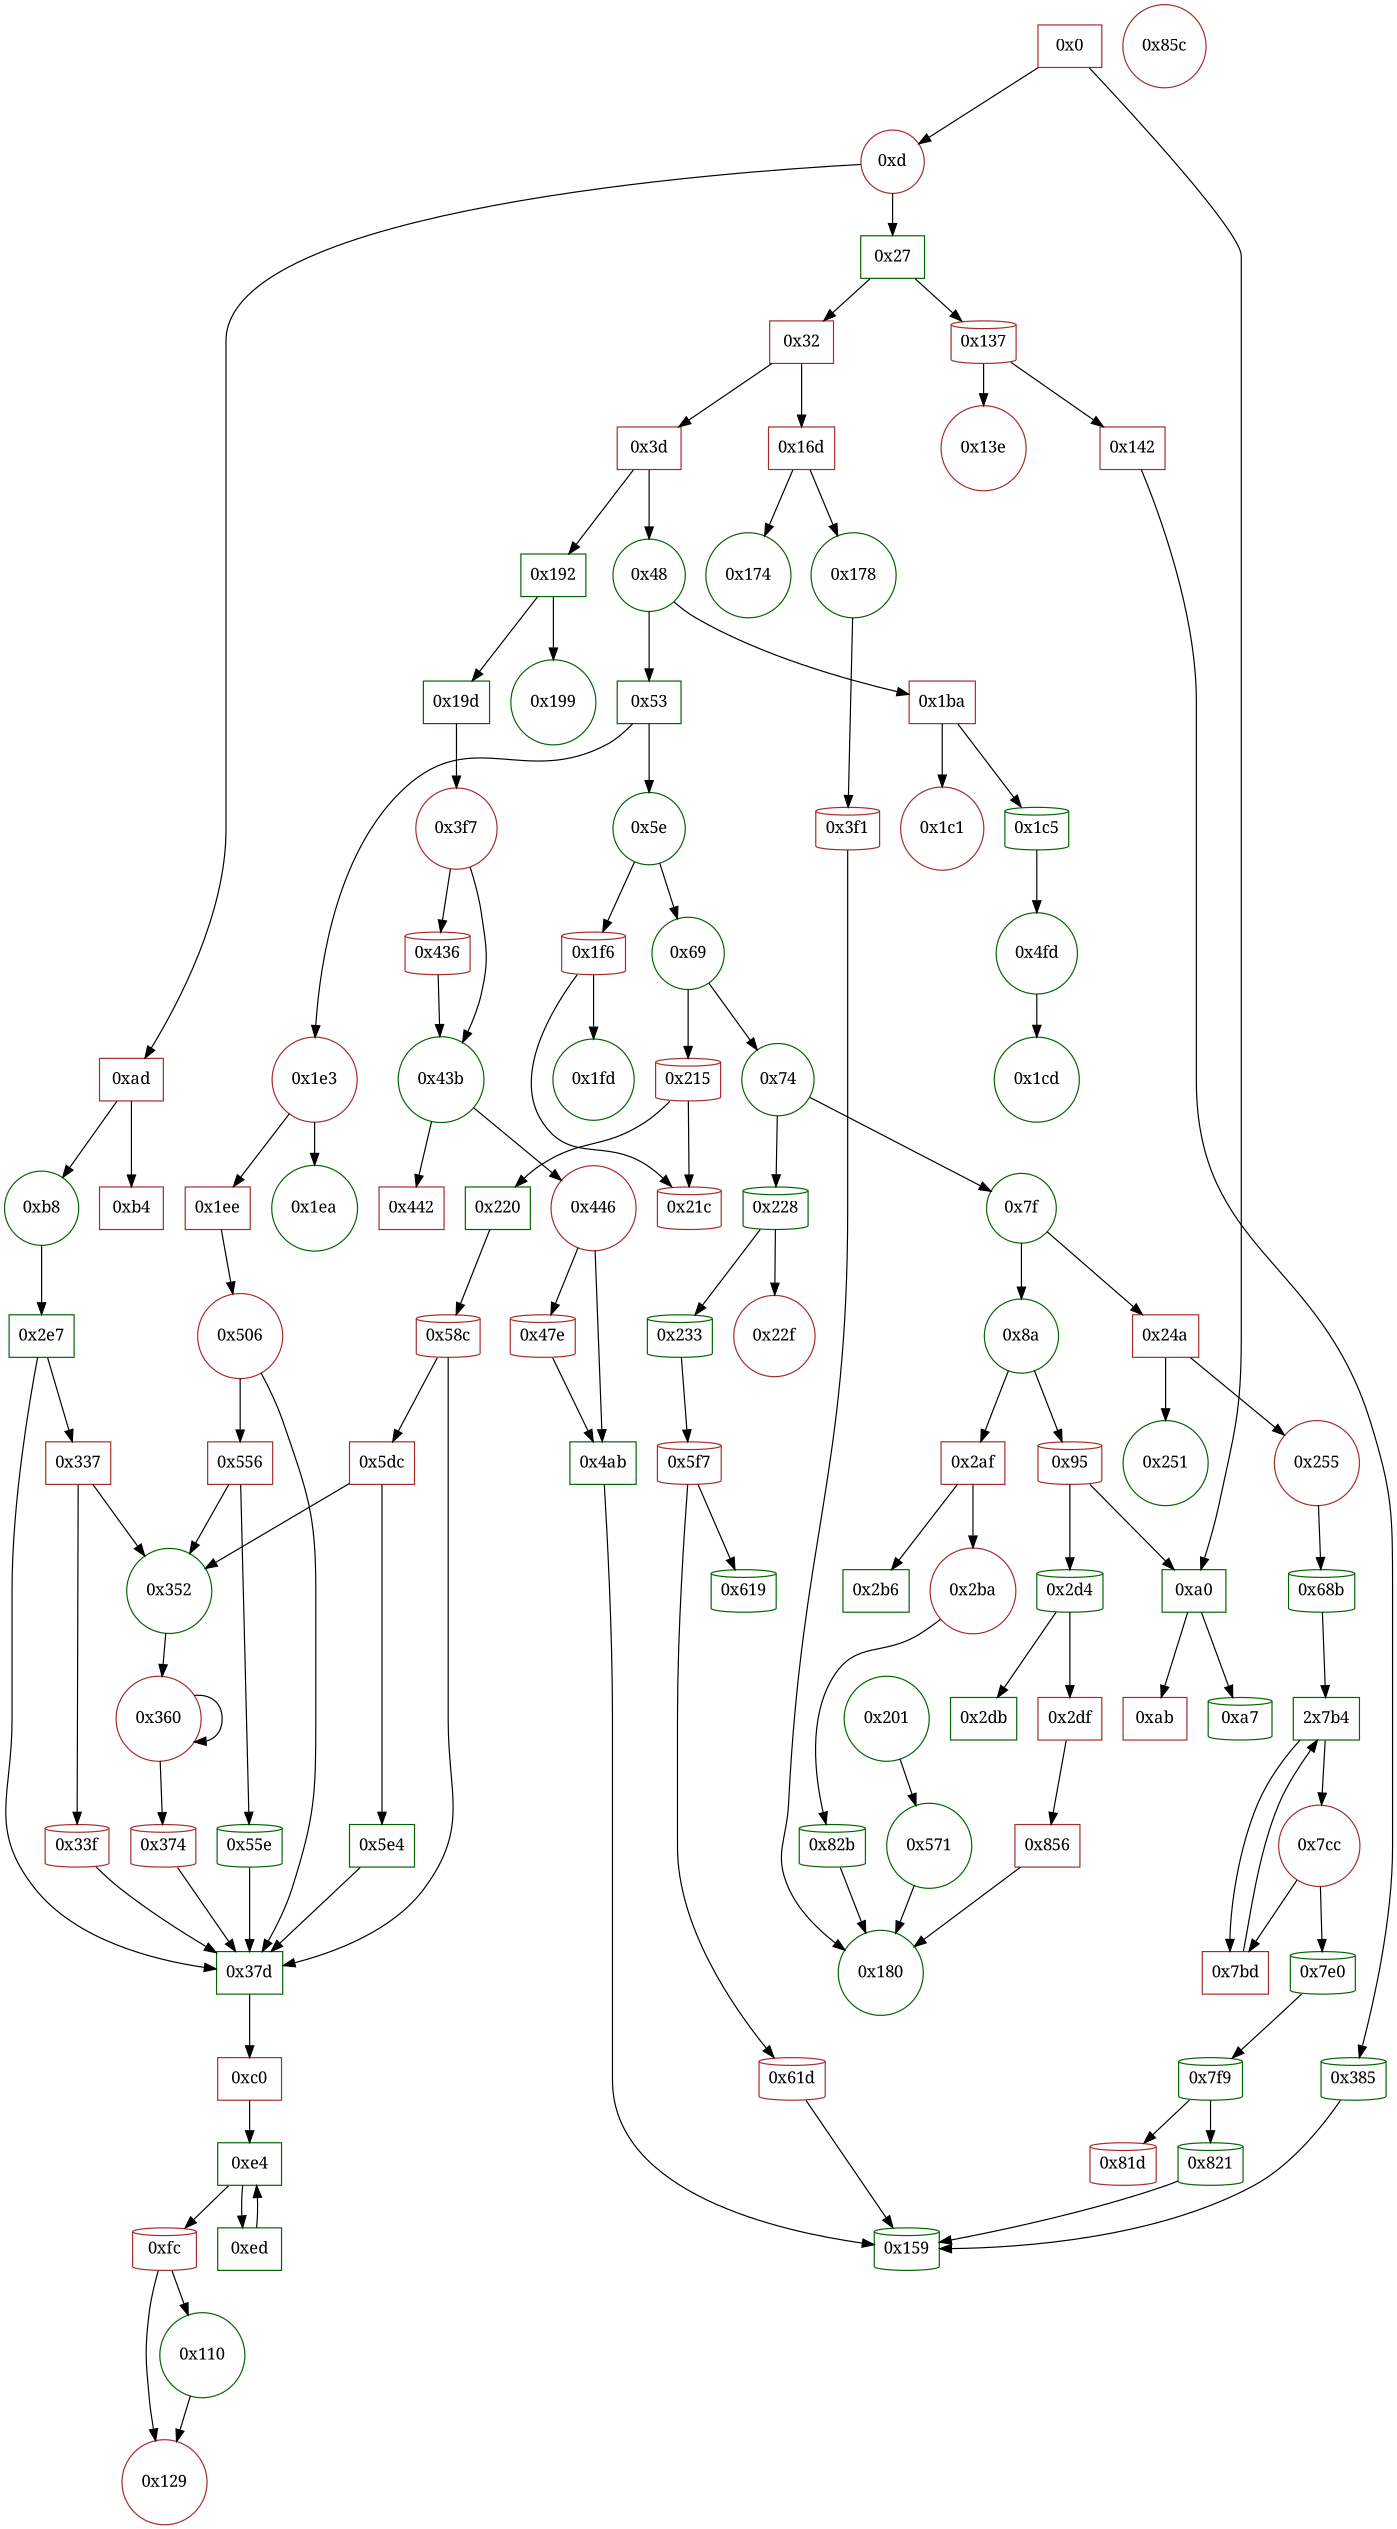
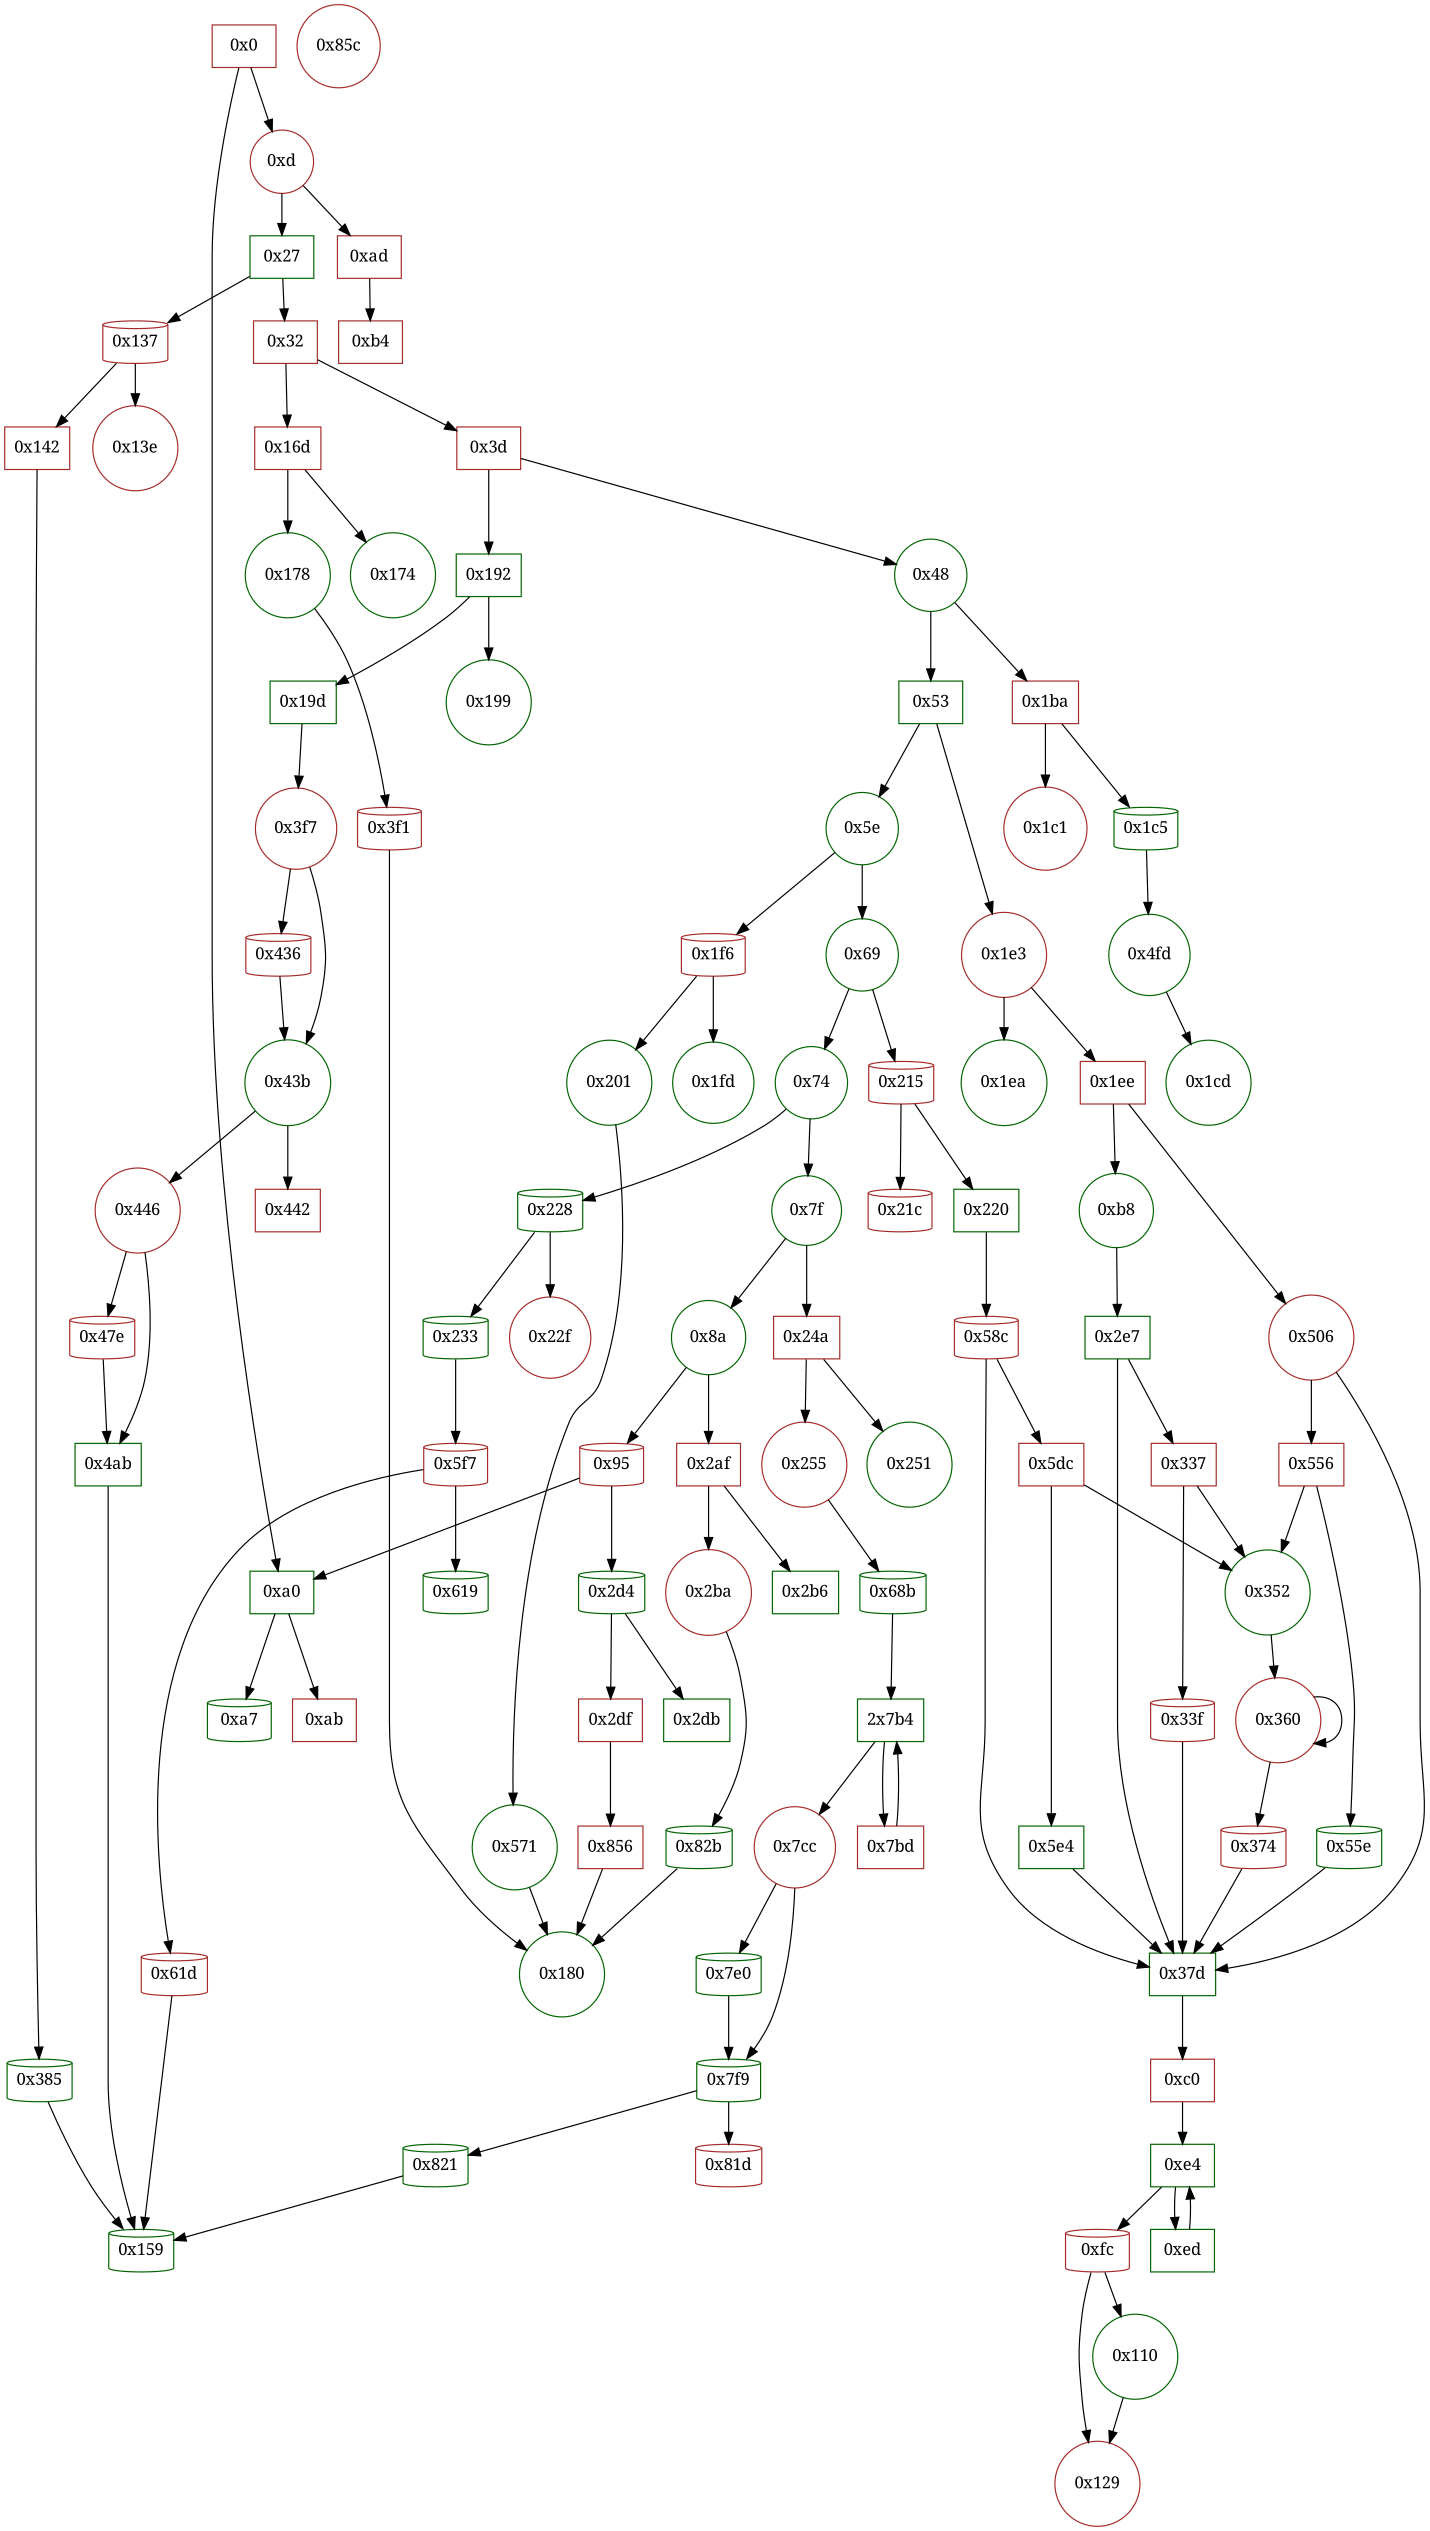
(538, 1112) -> (670, 1008)
(93, 1134) -> (1114, 1133)
(1276, 1911) -> (785, 1972)
